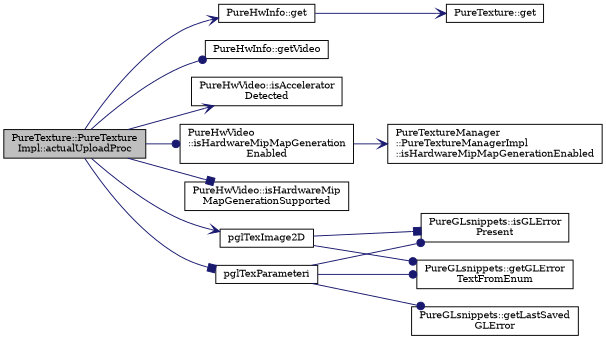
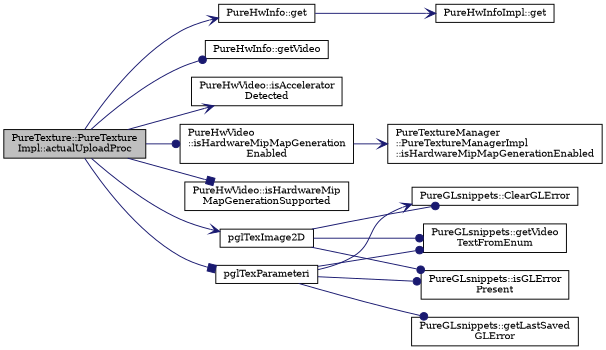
(495, 13) -> (495, 13)
none -> (495, 196)
(362, 234) -> (382, 262)
(495, 274) -> (495, 238)
